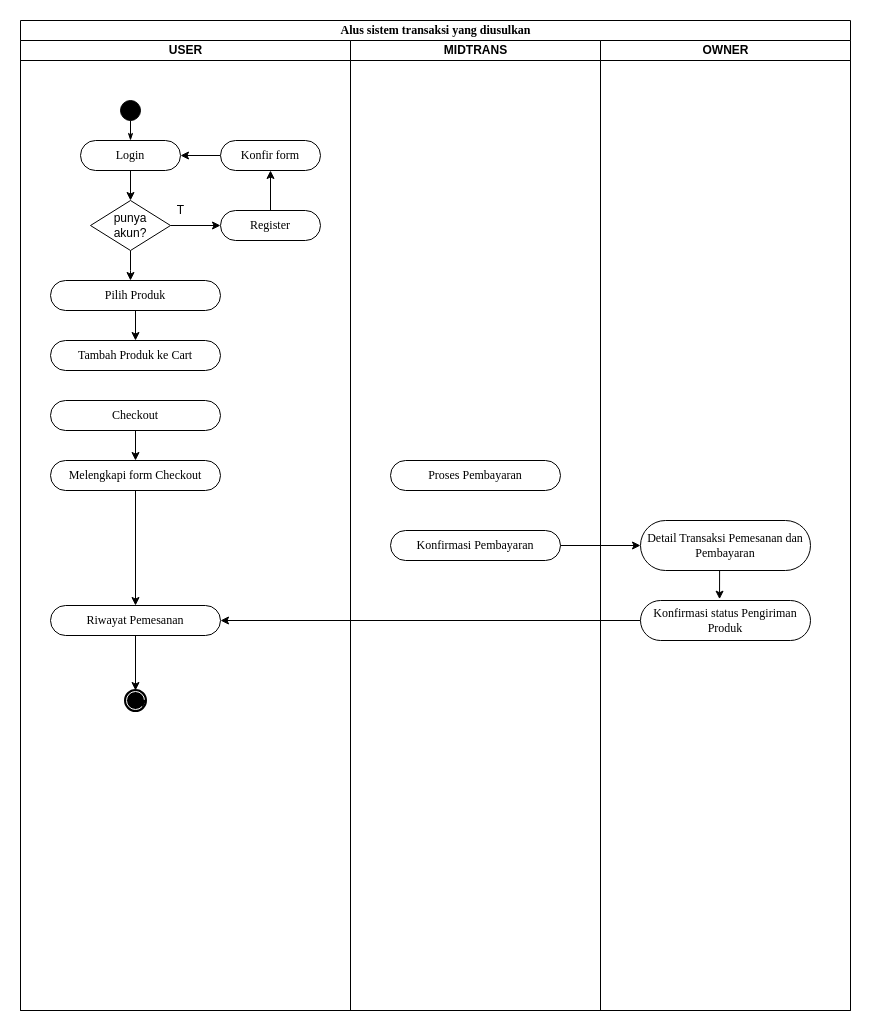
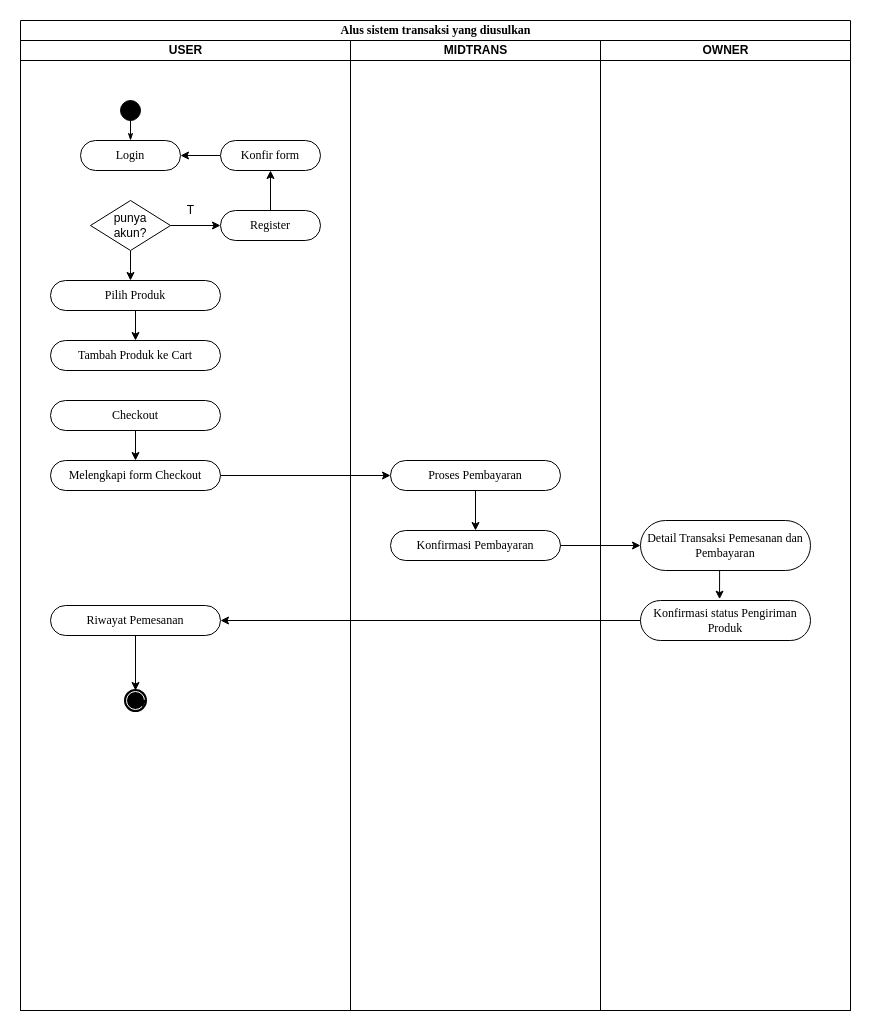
(131, 190) -> none
(181, 211) -> (191, 211)
none -> (476, 507)
(136, 545) -> (302, 476)
